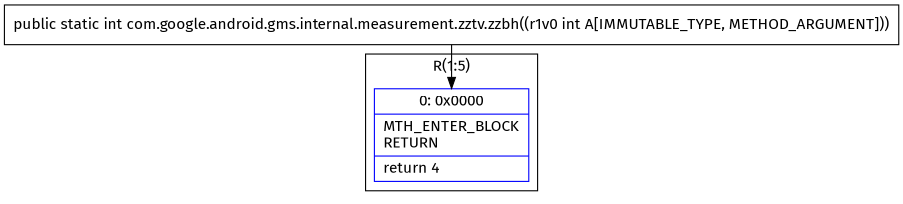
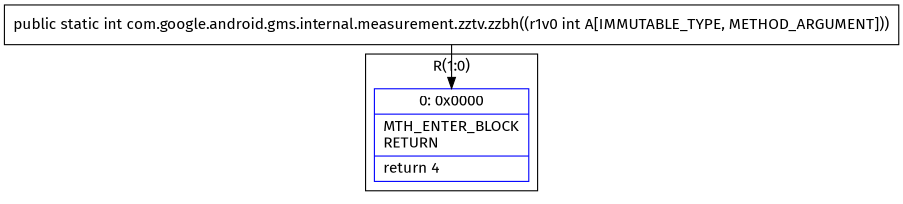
(452, 67) -> (452, 67)
